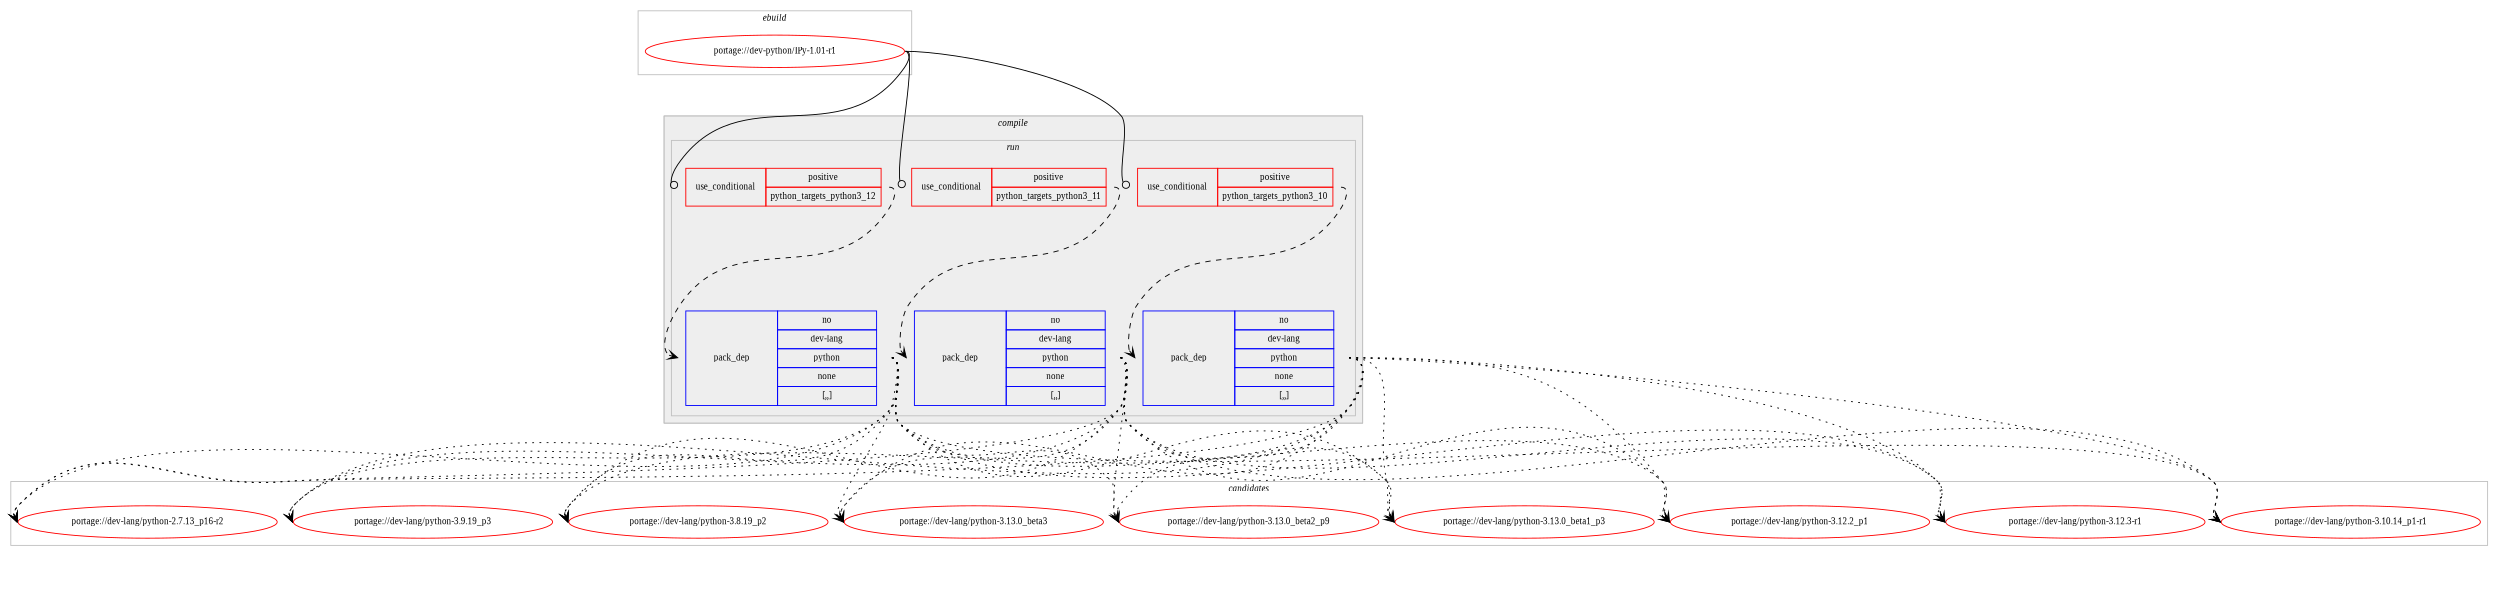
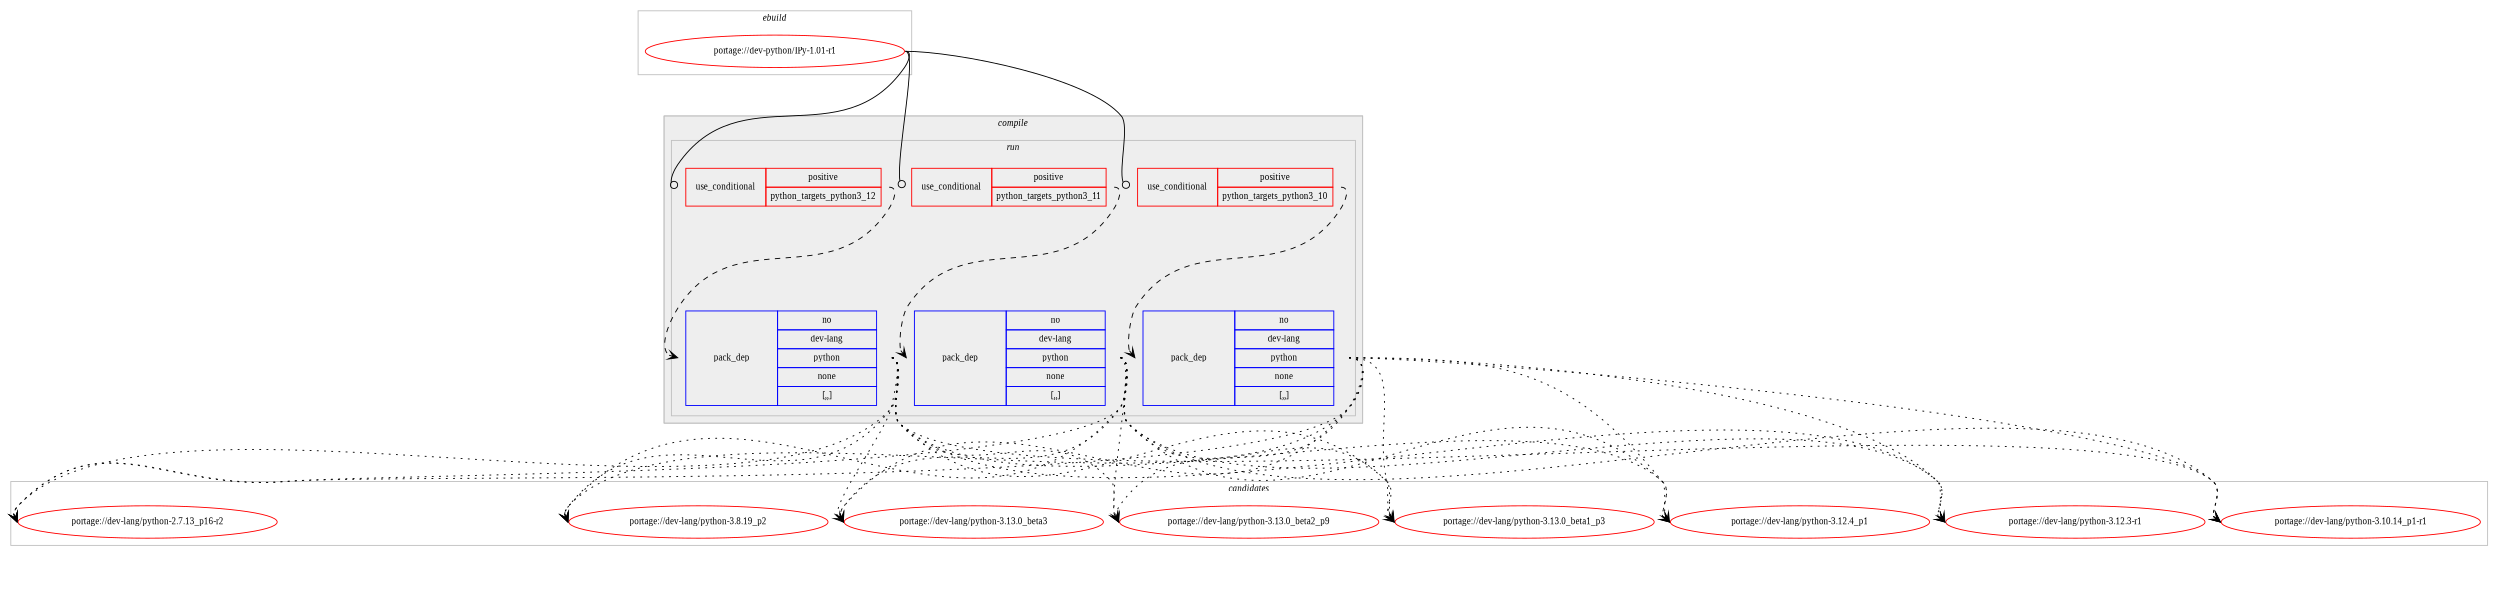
(423, 522) -> none
(1800, 522) -> (1800, 522)
